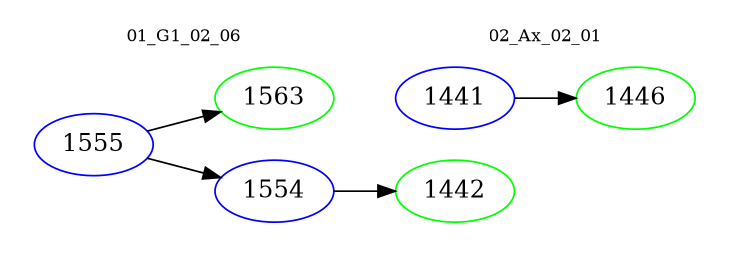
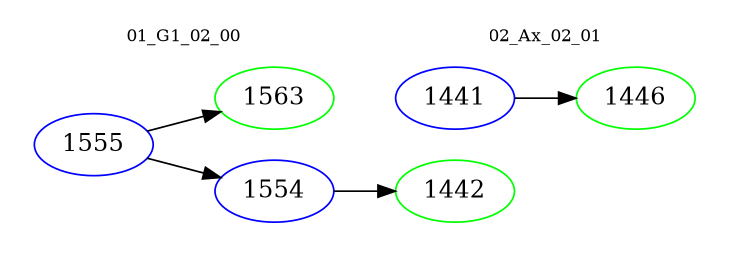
(184, 37) -> (184, 37)
